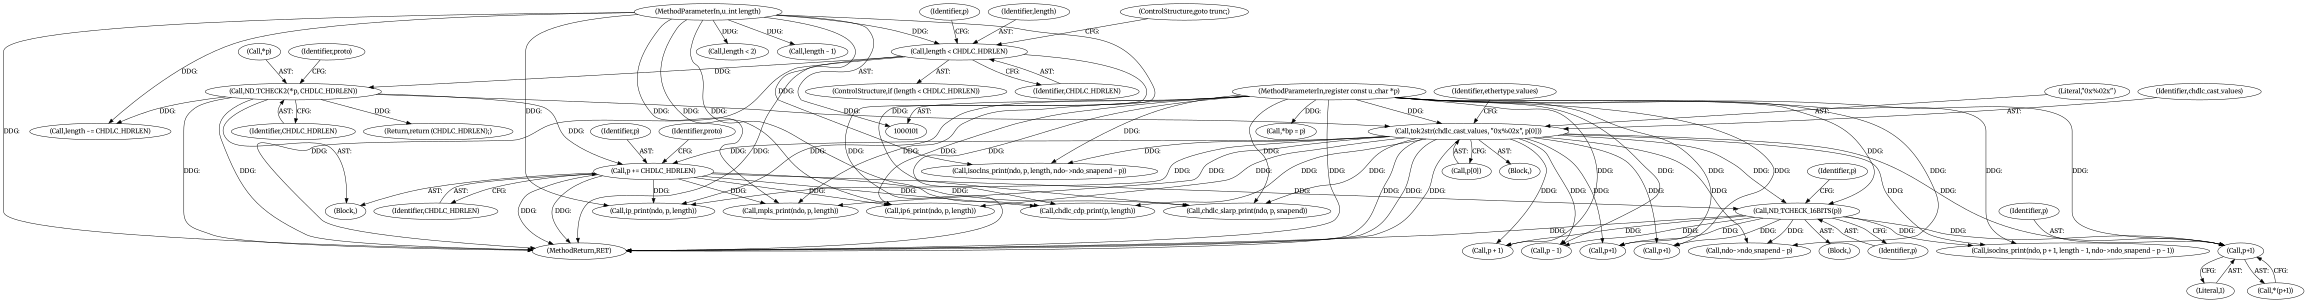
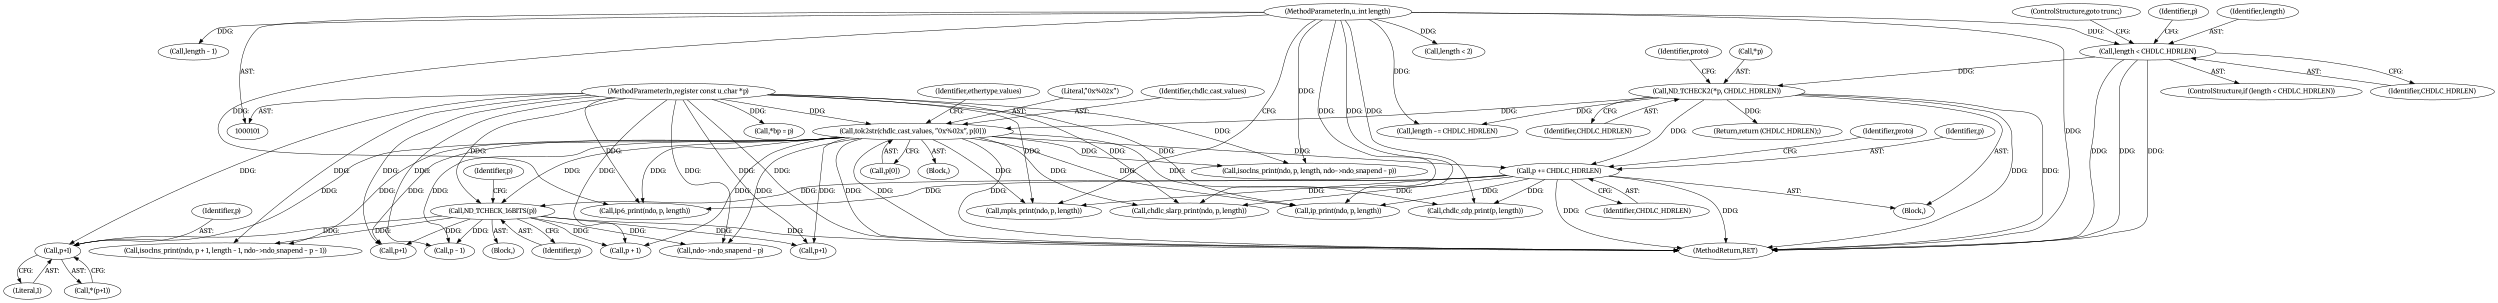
(662, 112) -> (1270, 112)
(994, 147) -> none
(1247, 211) -> (1189, 211)
